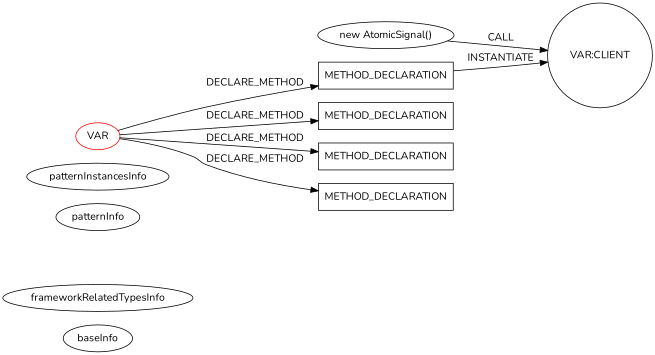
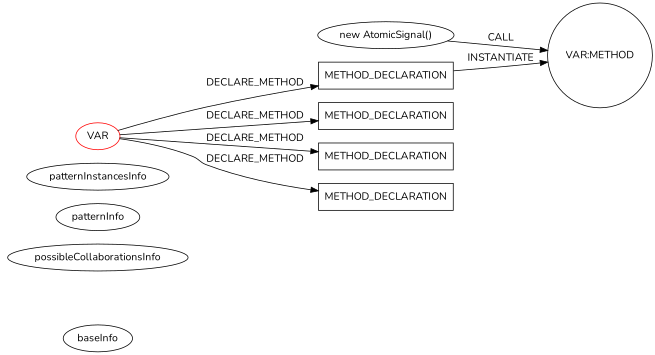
(600, 55) -> (600, 55)
none -> (98, 258)
(98, 298) -> none
